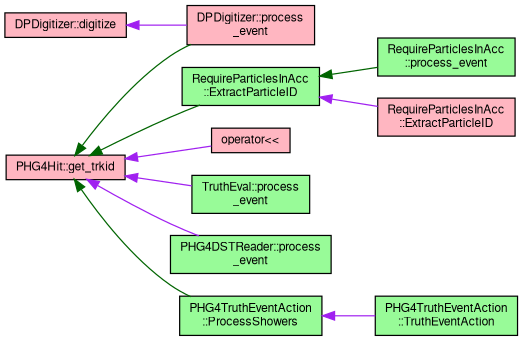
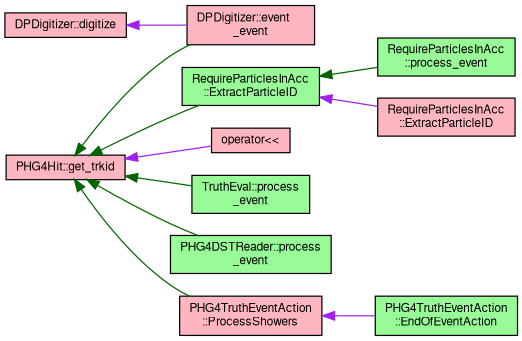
(251, 25) -> (251, 25)
(165, 182) -> (165, 182)
(147, 213) -> (147, 213)
(251, 316) -> (251, 316)
(446, 316) -> (446, 316)
